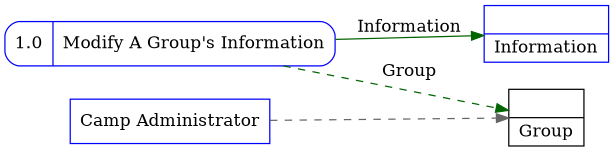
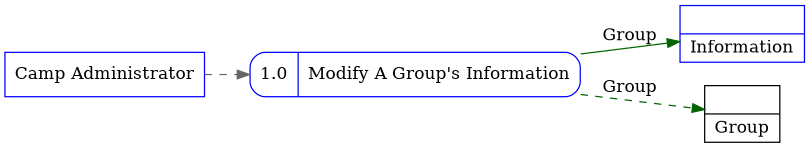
(410, 27) -> (630, 36)
(383, 119) -> (221, 75)
